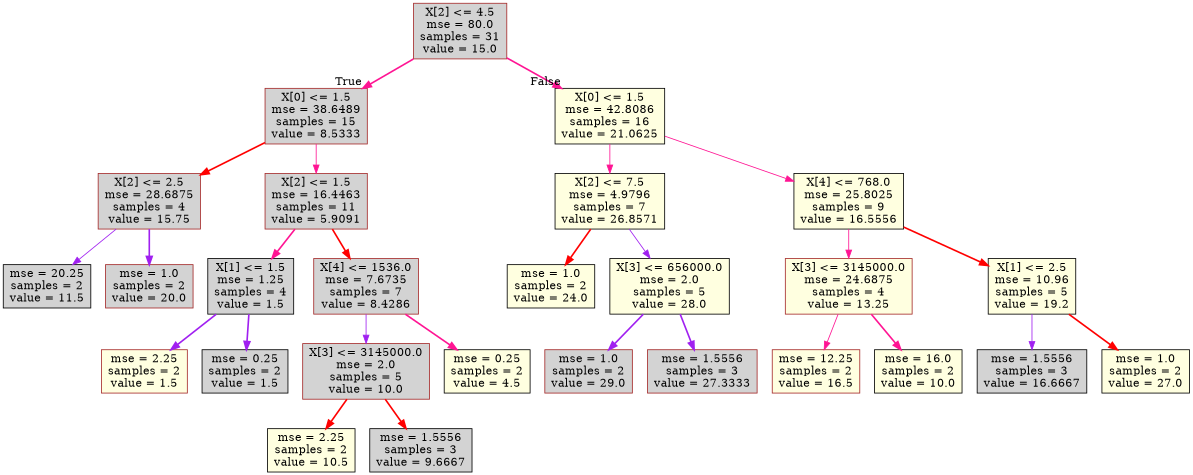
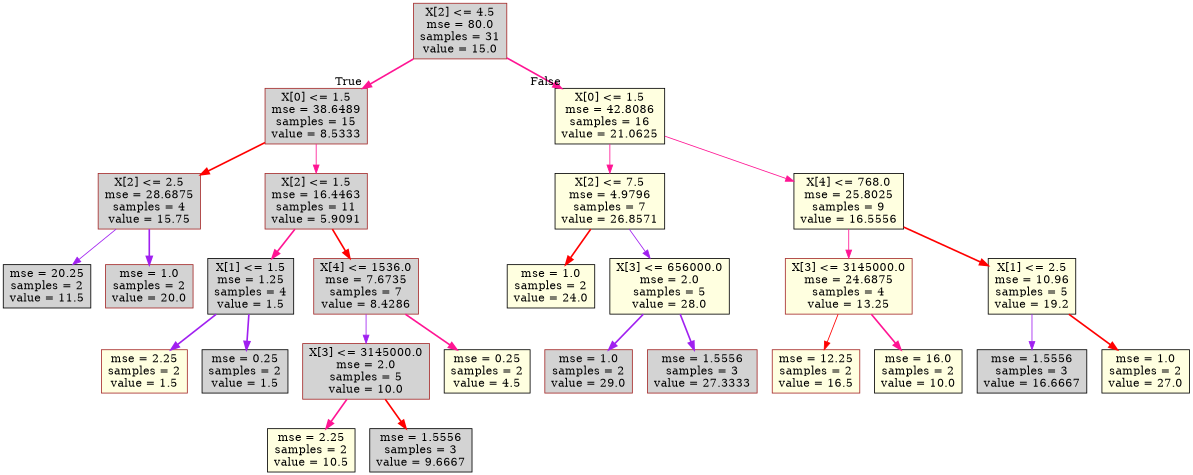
(833, 328) -> (833, 328)
(339, 410) -> (339, 410)
